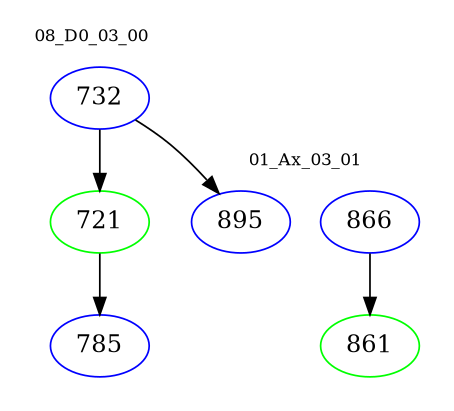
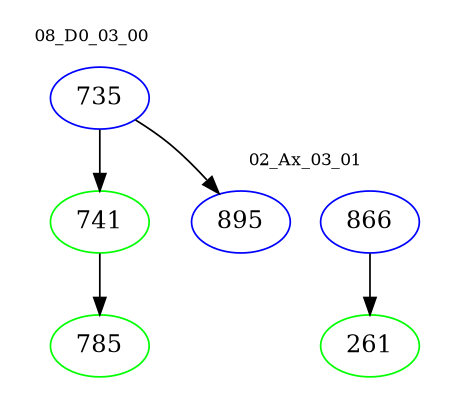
(100, 98) -> (100, 98)
(305, 161) -> (305, 161)
(100, 222) -> (100, 222)
(100, 346) -> (100, 346)
(370, 346) -> (370, 346)
